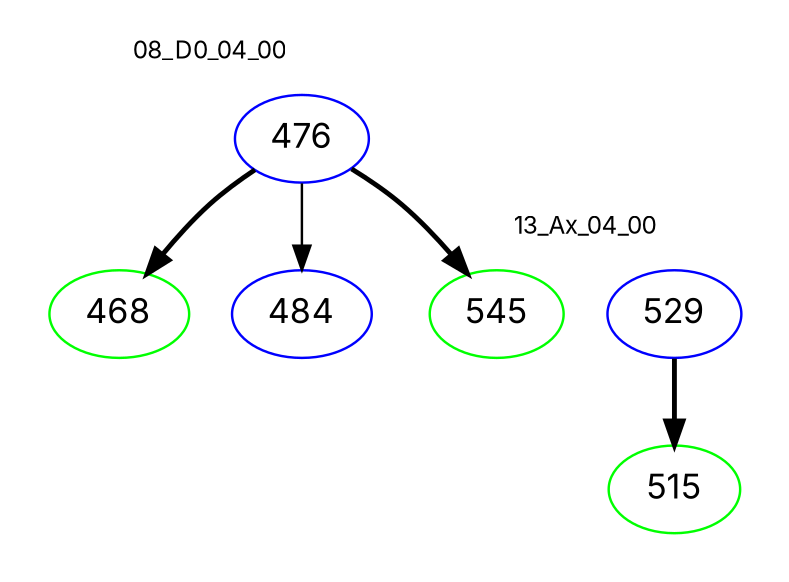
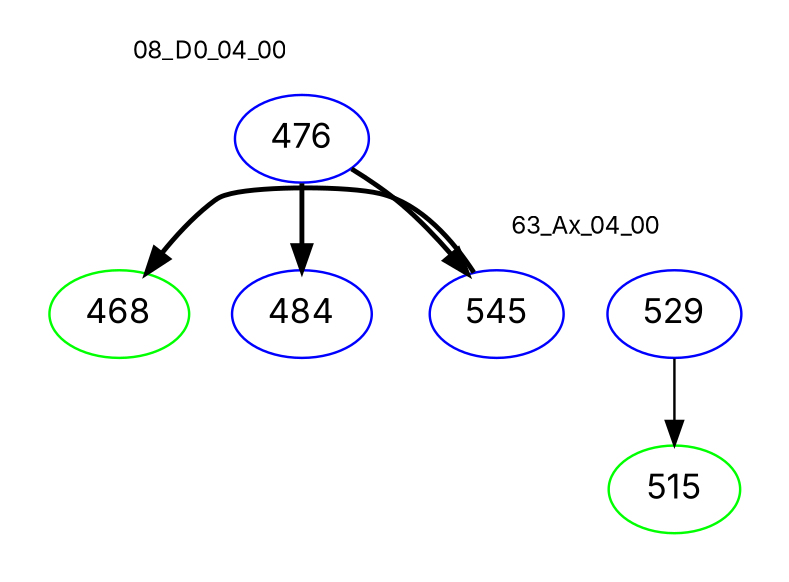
(205, 208) -> (322, 188)
(302, 214) -> (302, 214)
(586, 228) -> (586, 228)
(497, 314) -> (497, 314)
(674, 390) -> (674, 390)
